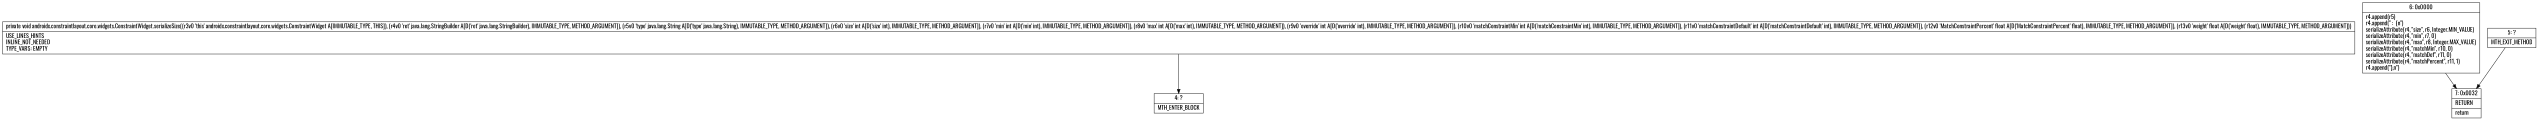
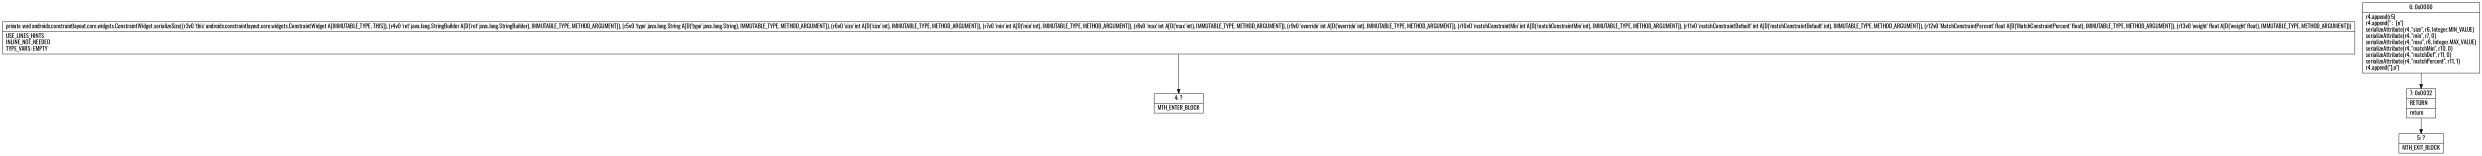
(2512, 43) -> (2421, 148)
(2492, 66) -> (2421, 124)
